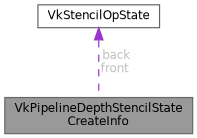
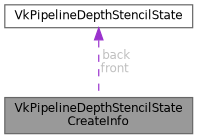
(99, 16) -> (99, 16)
